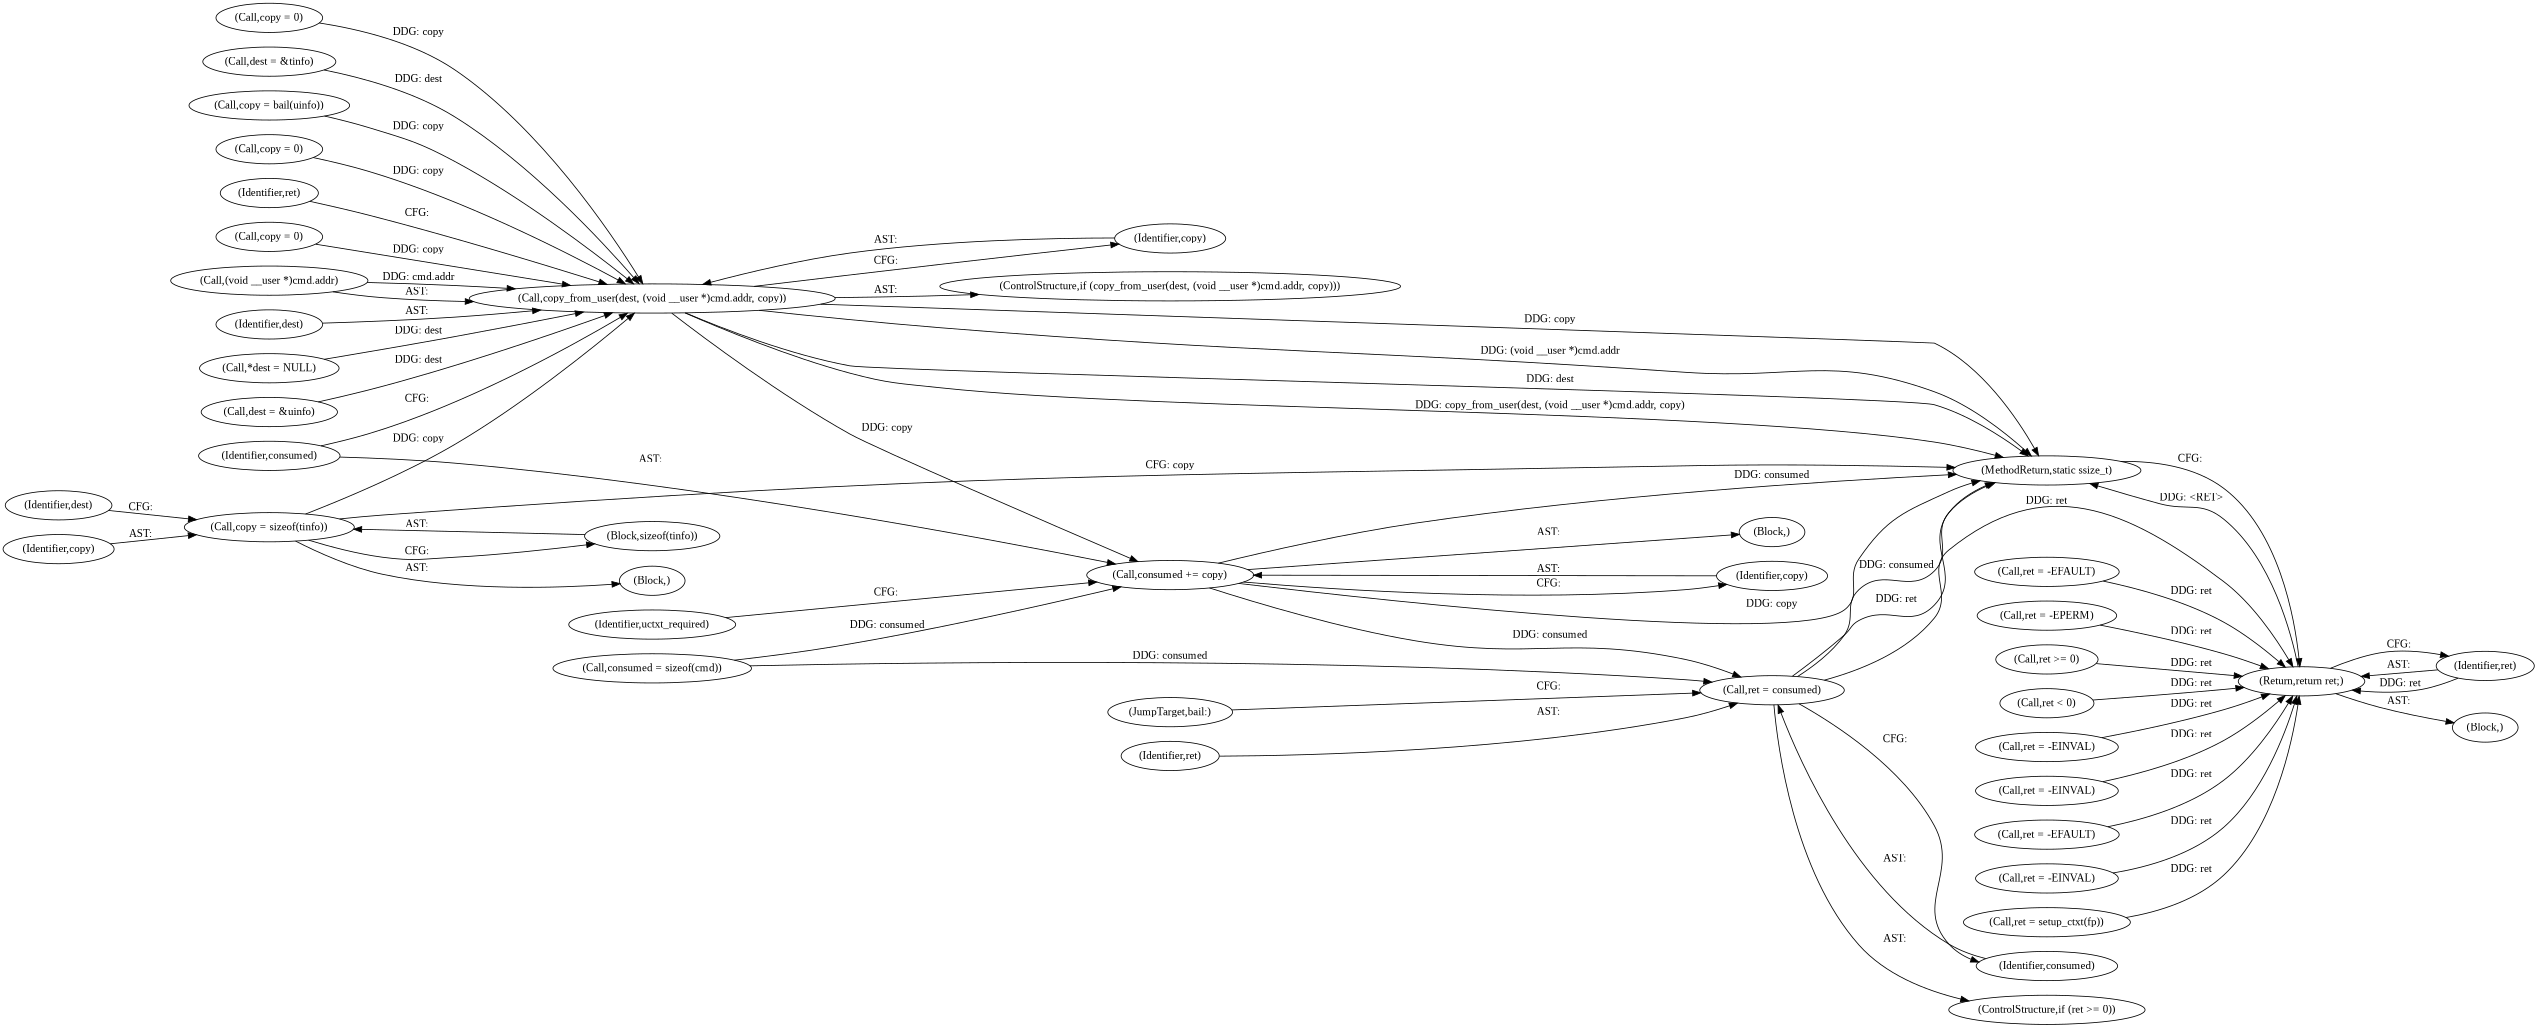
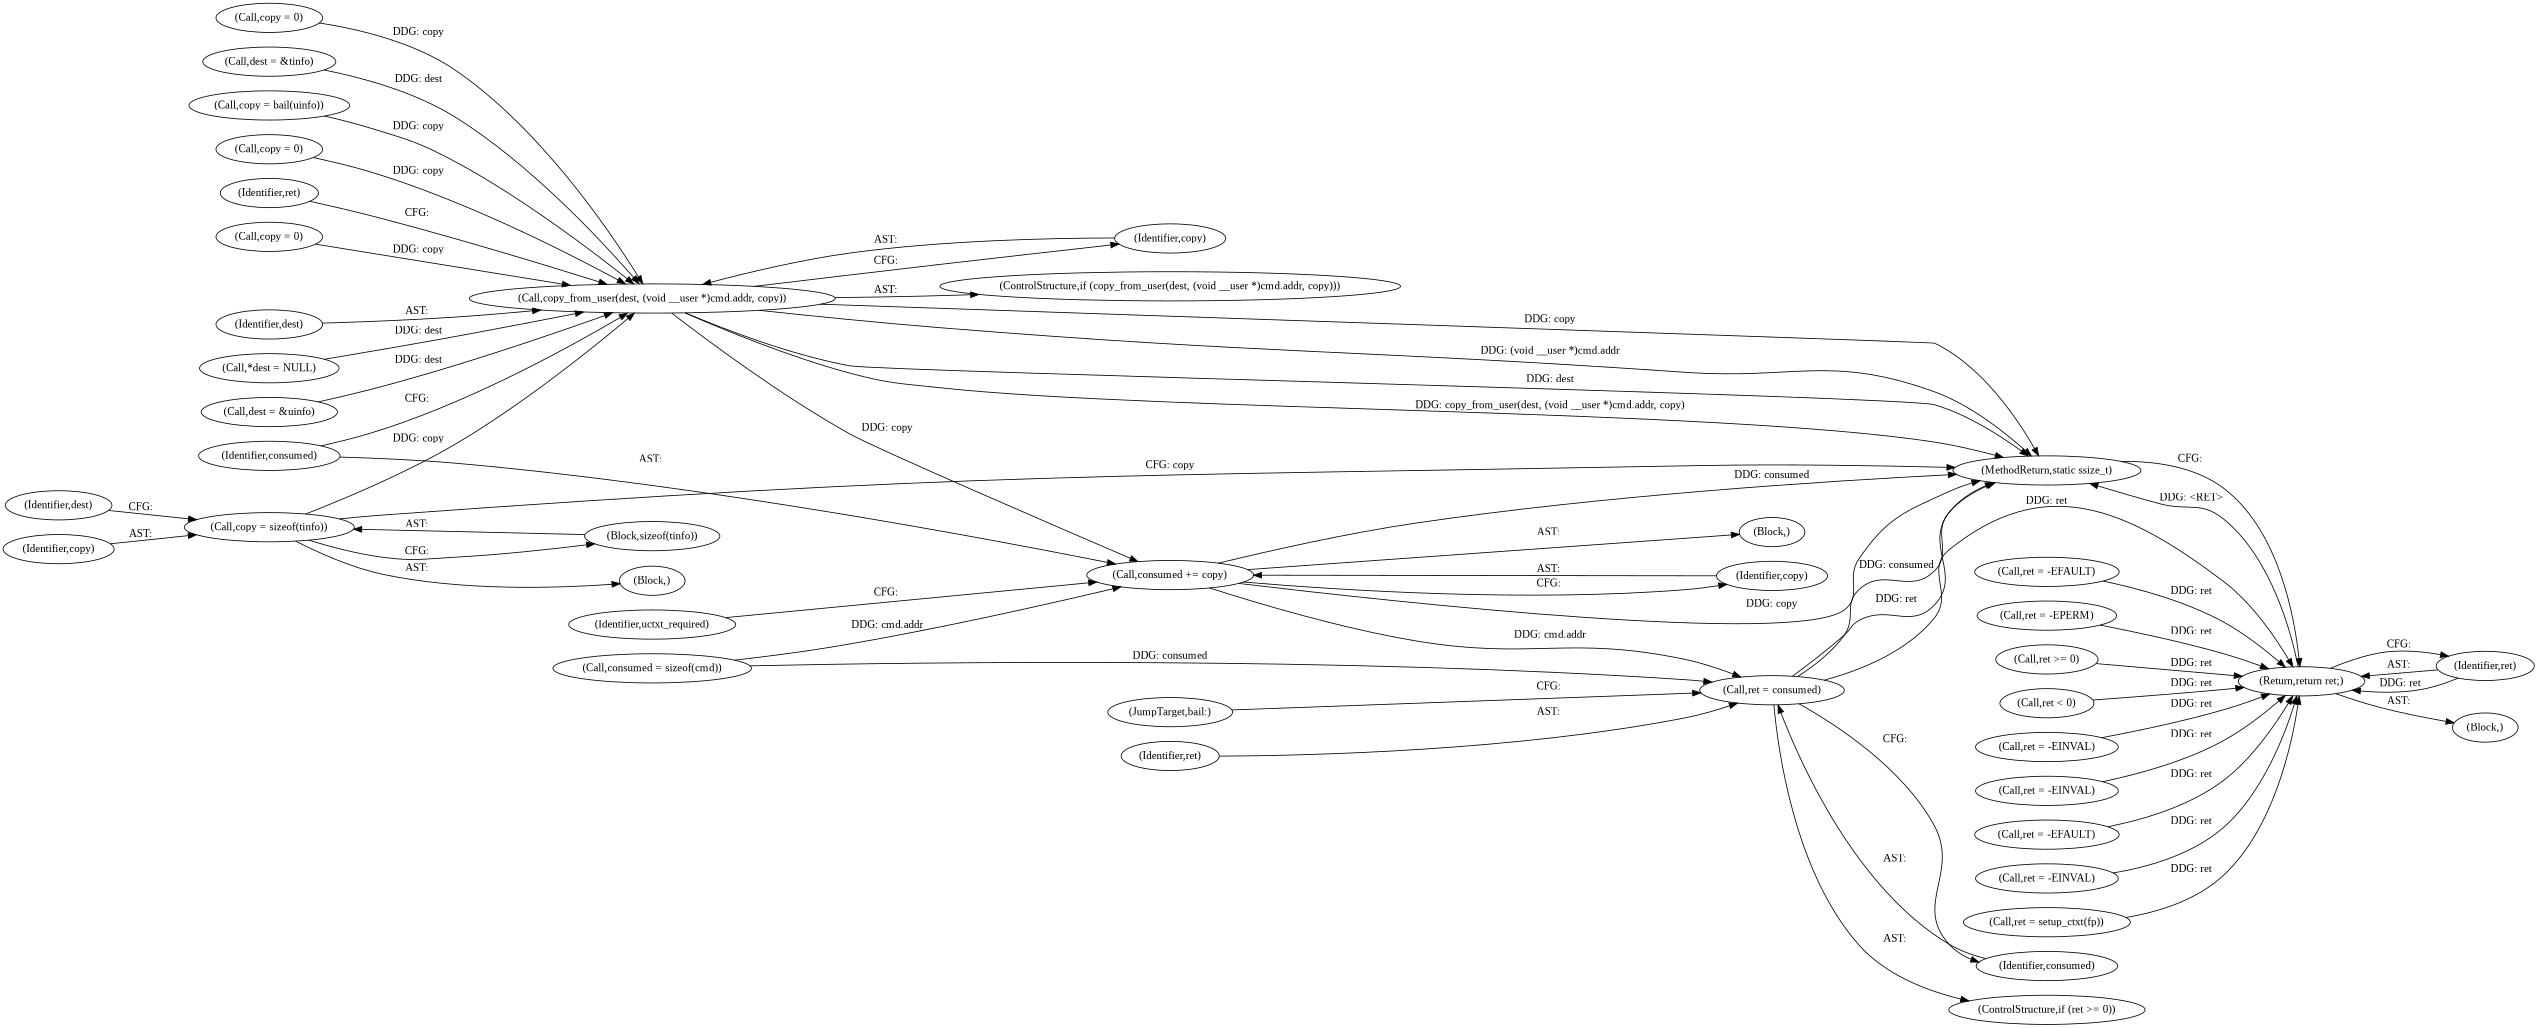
(269, 281) -> none
(887, 625) -> (887, 625)
(1550, 635) -> (1550, 635)
